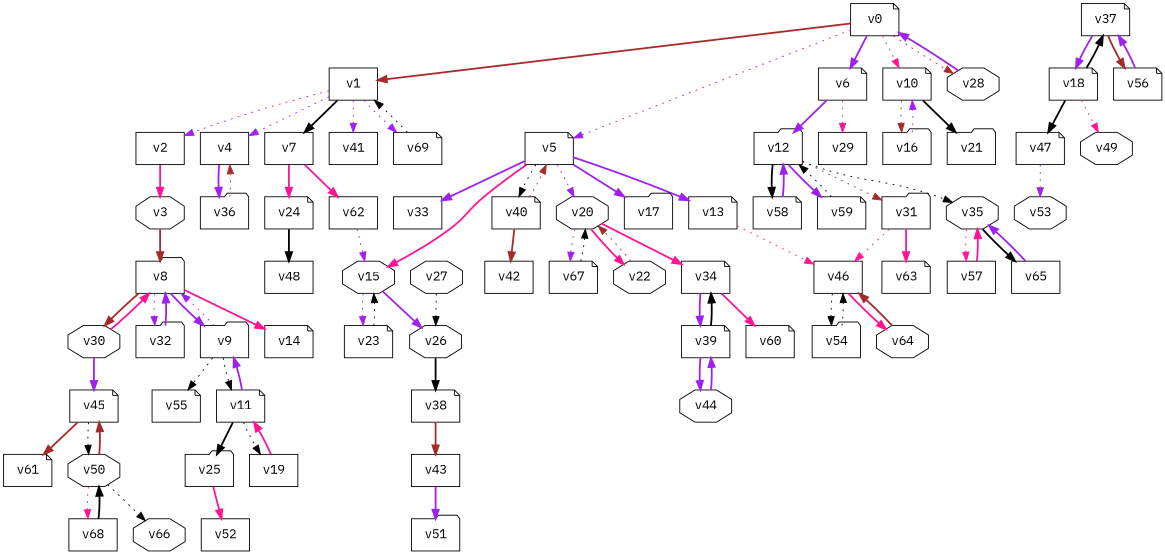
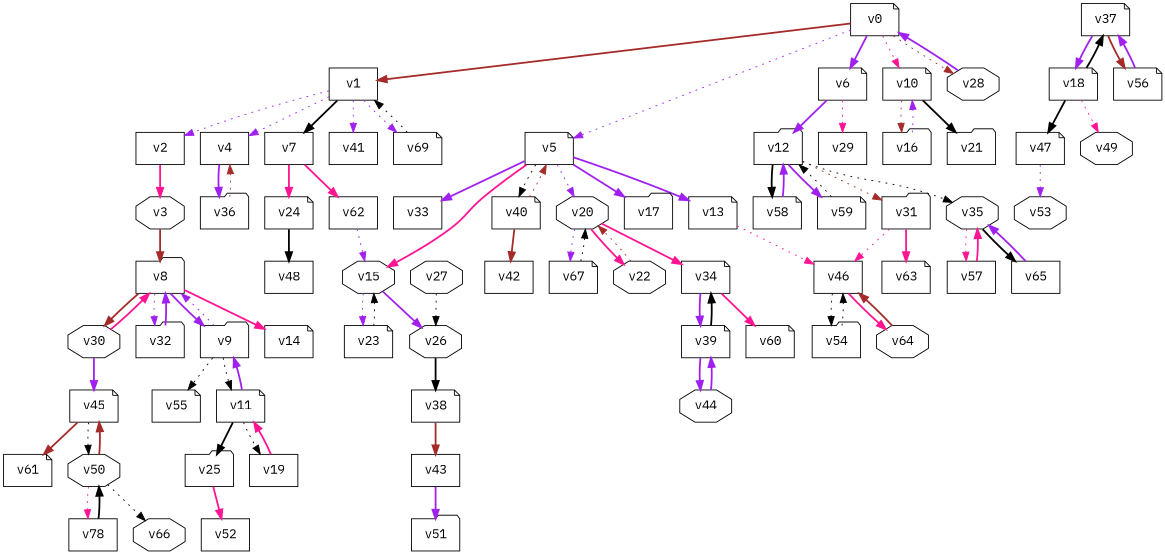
(93, 535) -> (93, 535)
